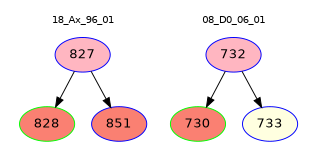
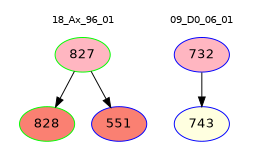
(234, 21) -> (202, 21)
(83, 55) -> (83, 55)
(119, 124) -> (119, 124)
(198, 124) -> none
(270, 124) -> (202, 124)
